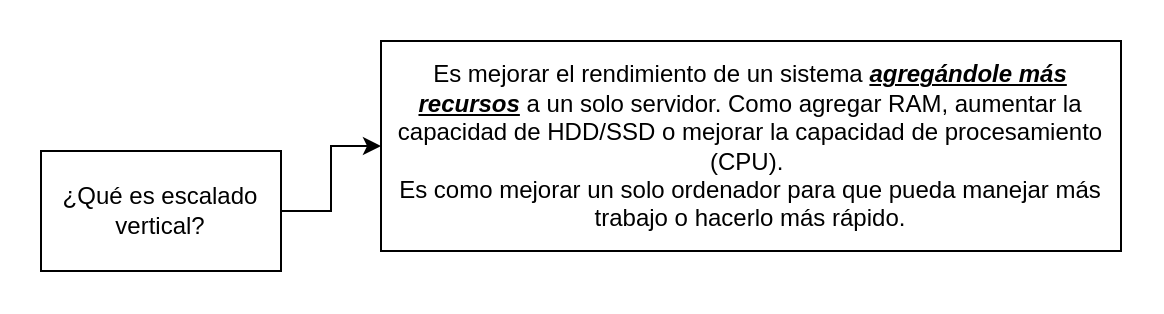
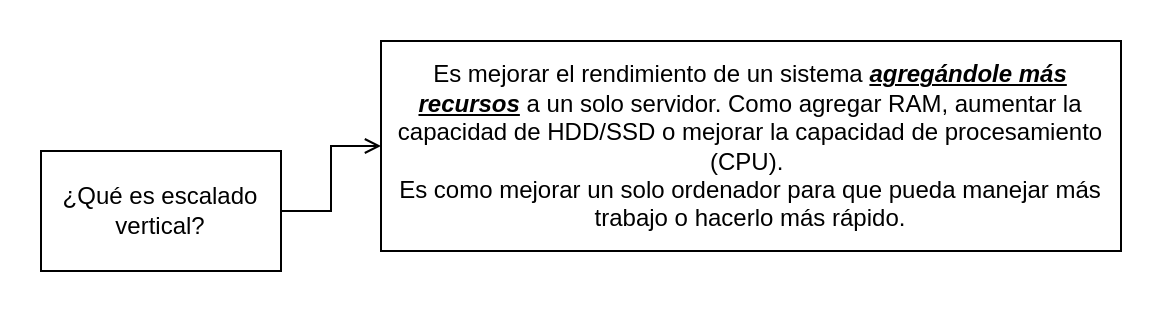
(366, 146) -> (369, 146)
